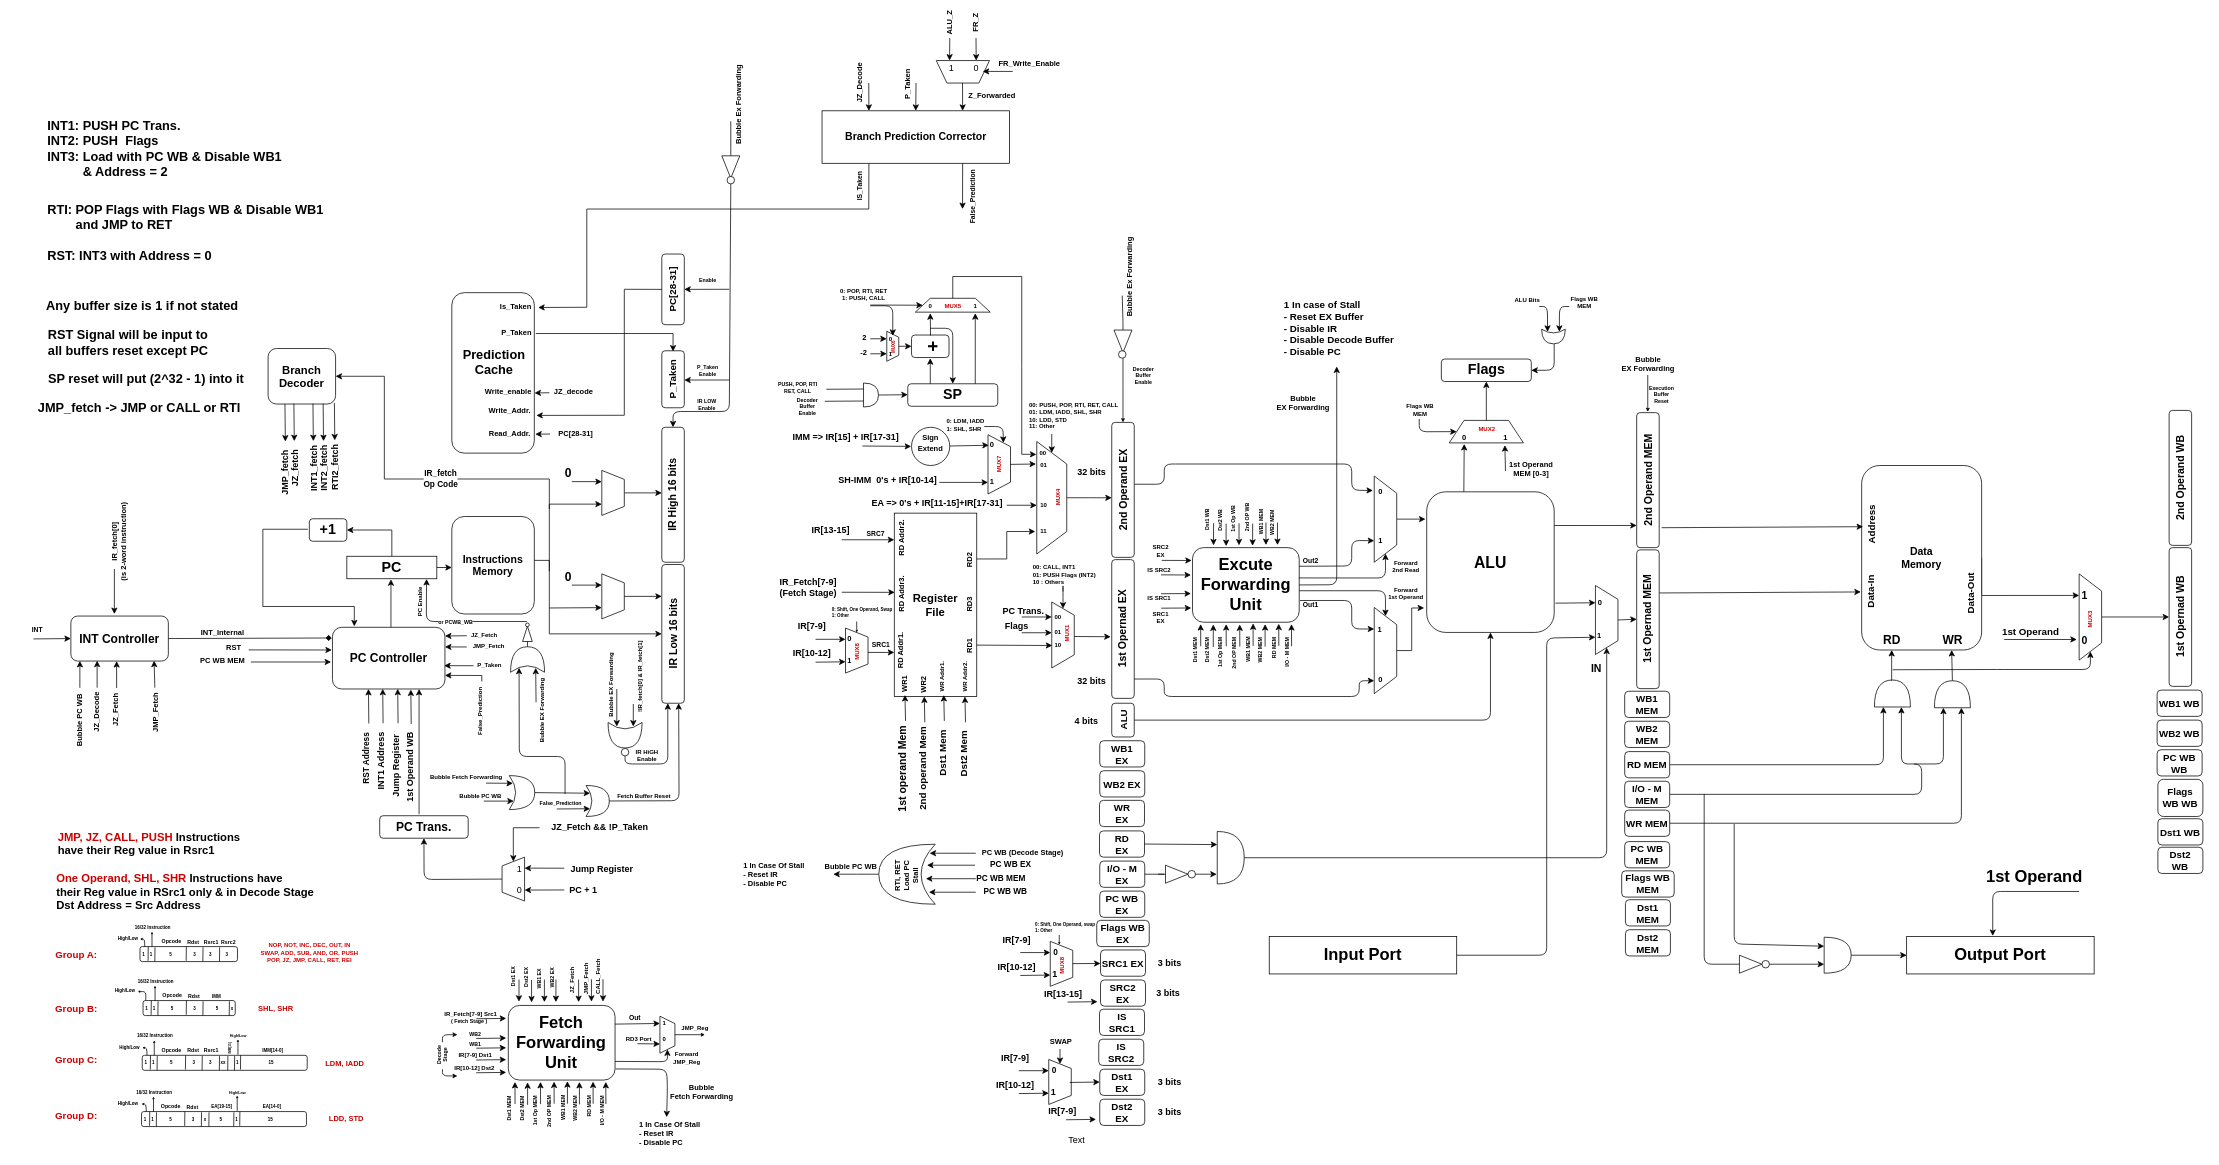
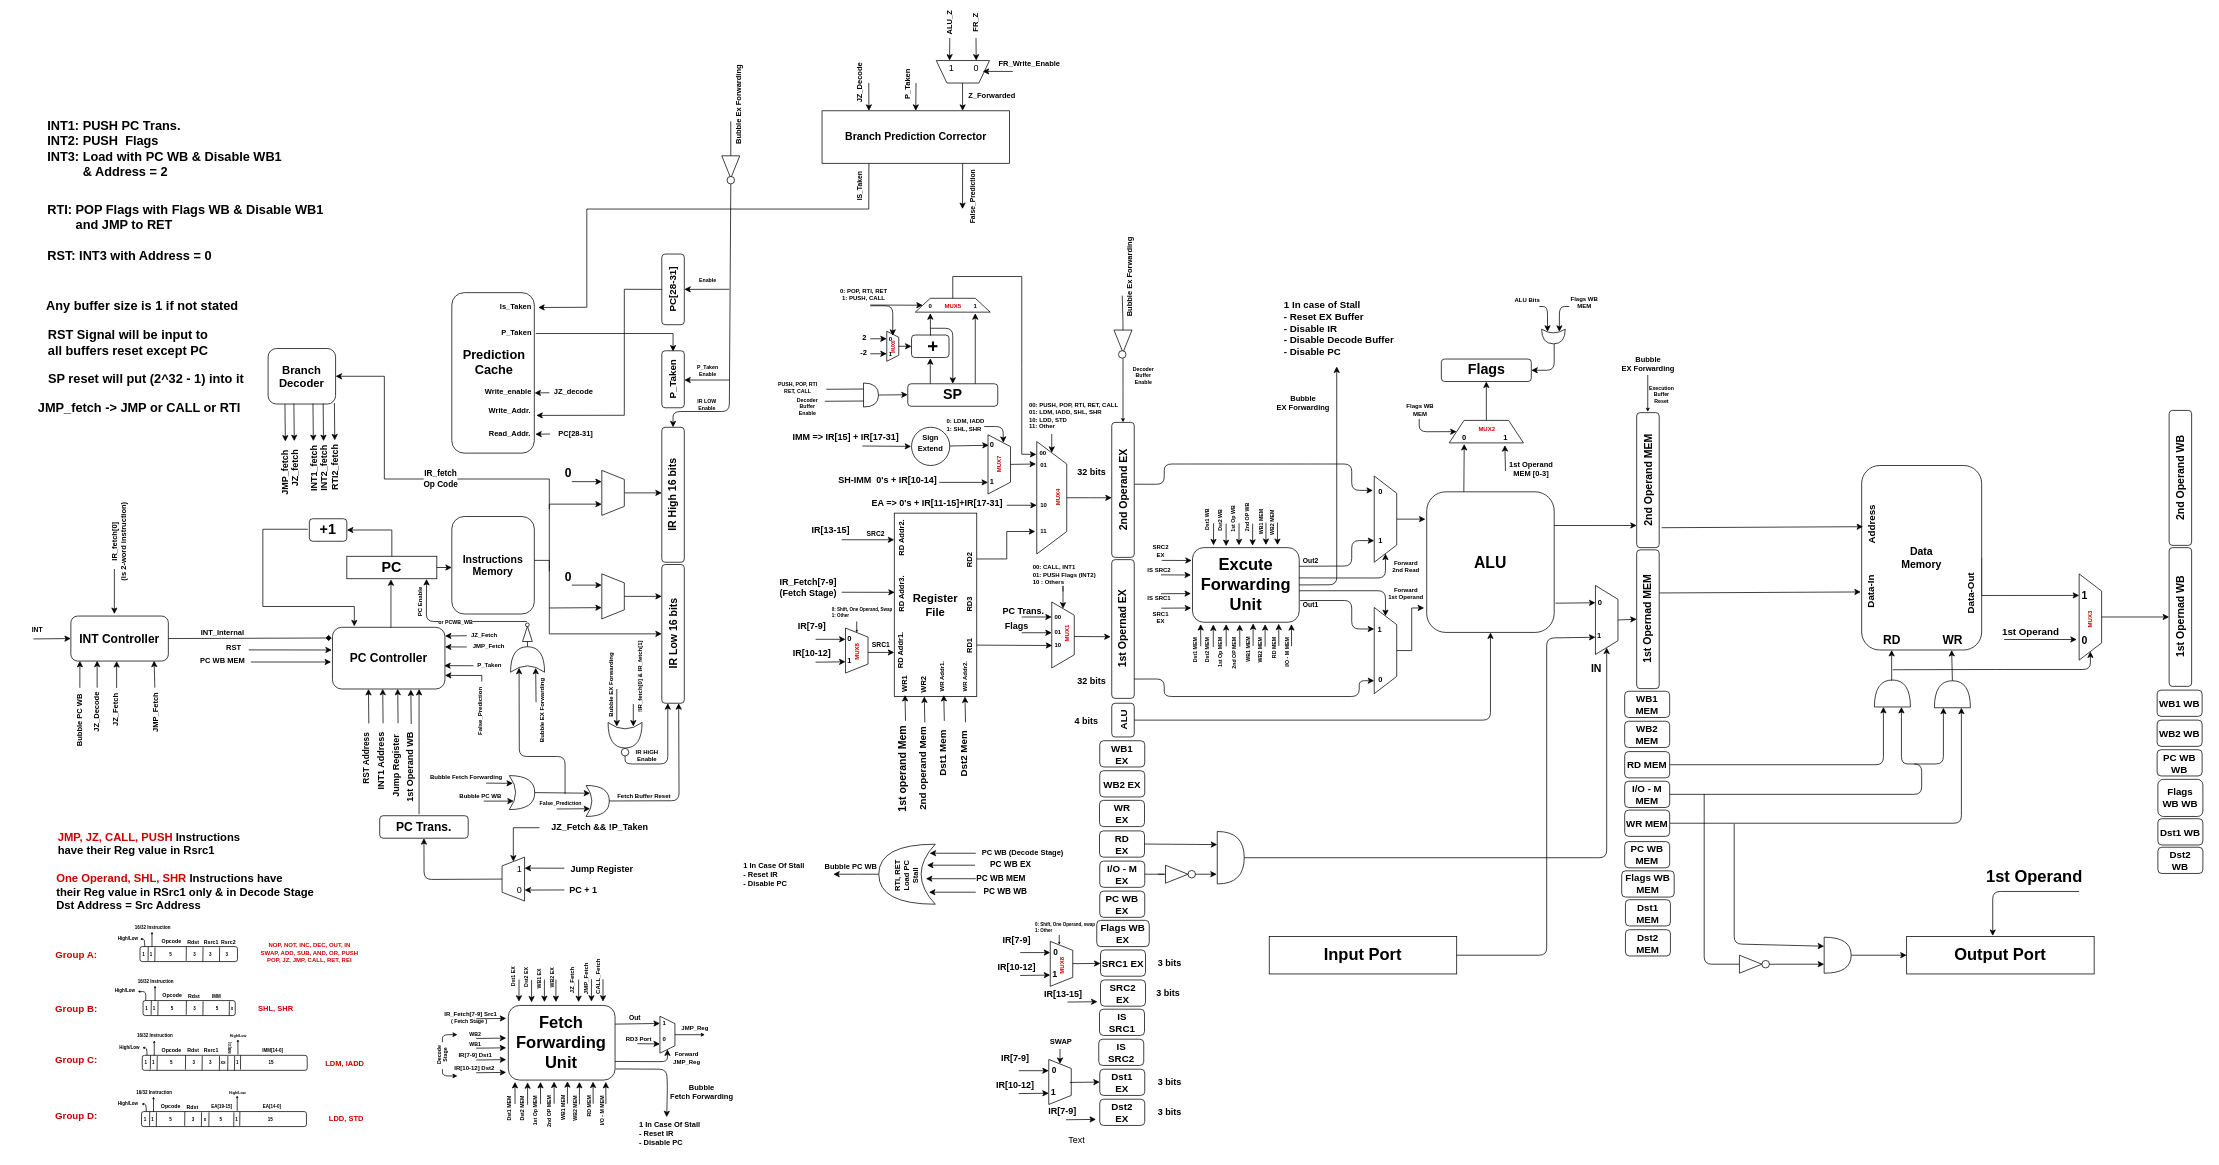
(876, 534) -> (876, 534)
